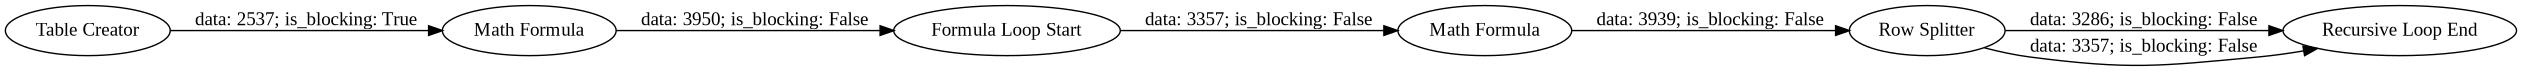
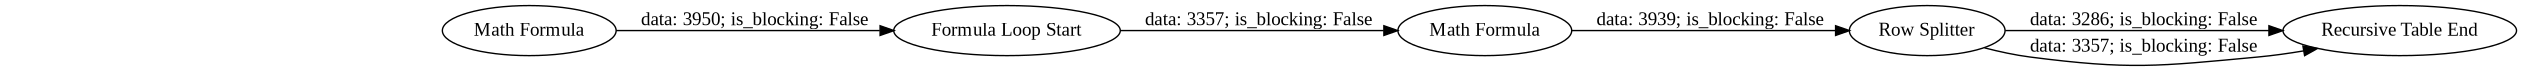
(88, 31) -> none
(2400, 31) -> (2400, 31)
